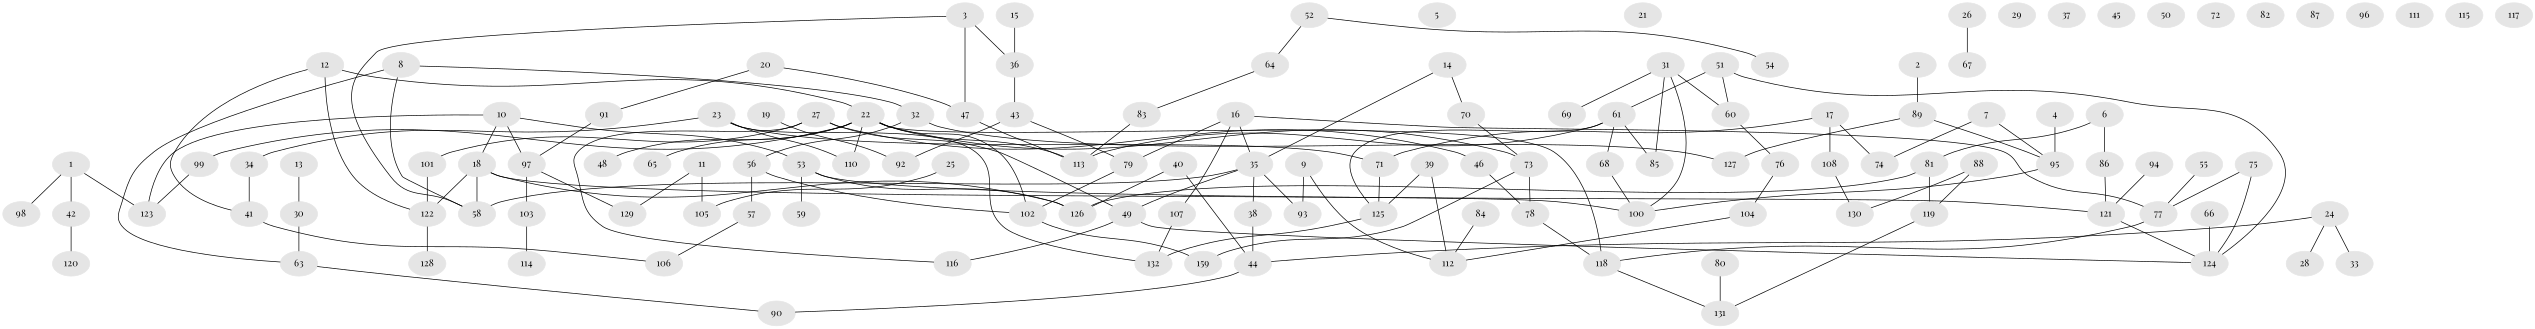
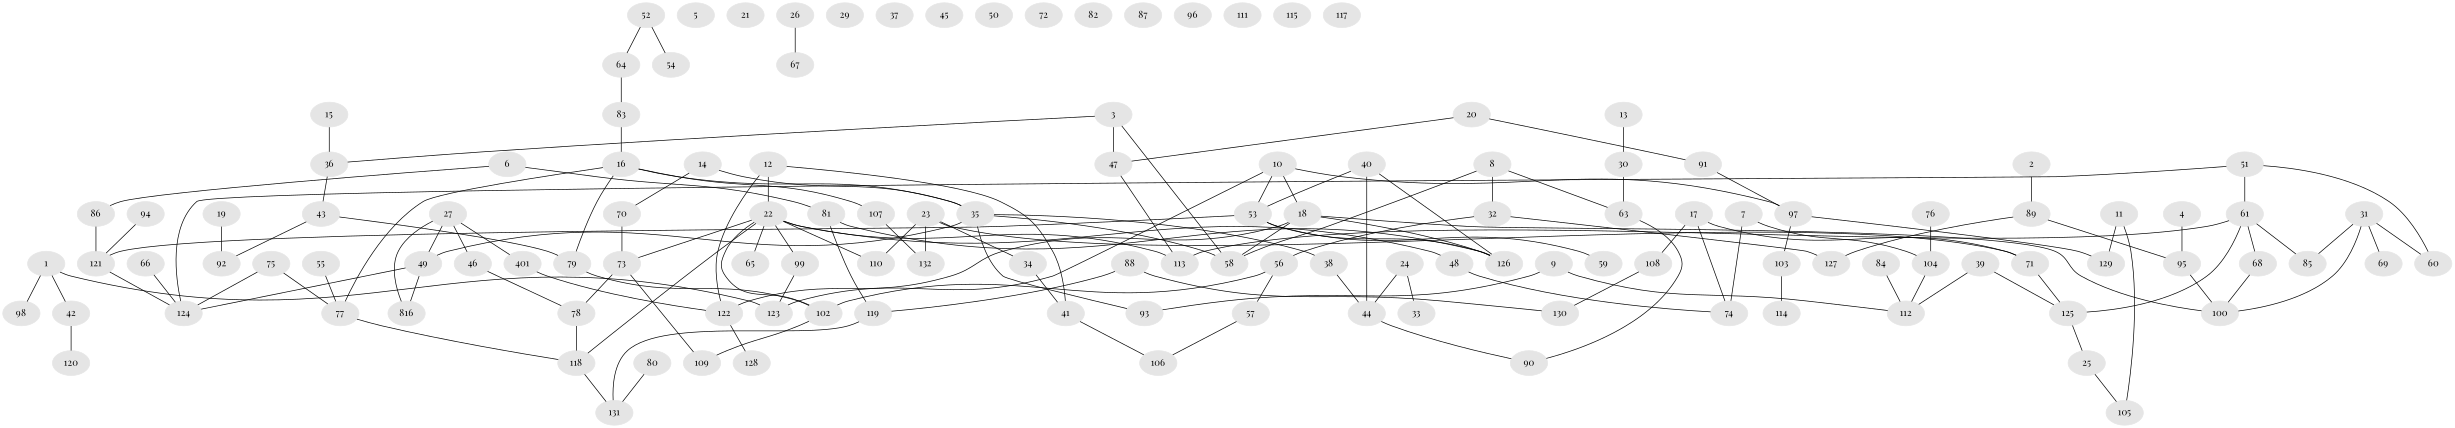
(1111, 139) -> (621, 138)
(1755, 139) -> none
(2026, 143) -> (1837, 239)
(427, 164) -> (523, 264)
none -> (1309, 188)
(1239, 238) -> (2077, 338)
(953, 264) -> (407, 313)
(1203, 264) -> (702, 363)
(2305, 264) -> none
none -> (1594, 300)
